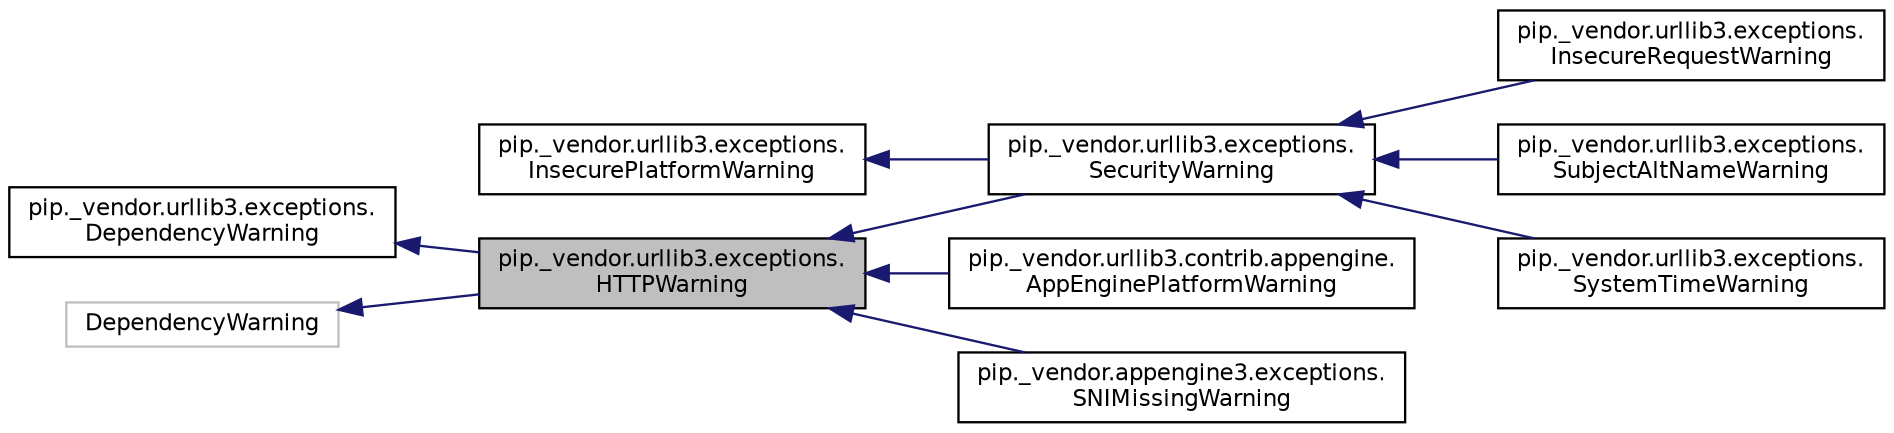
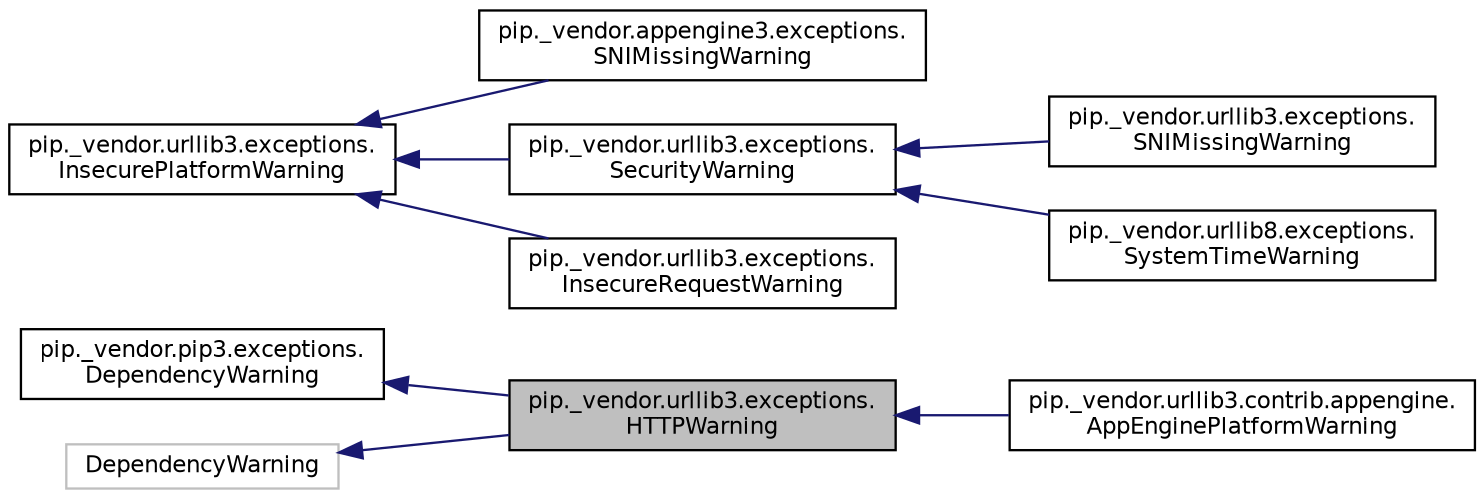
(1448, 100) -> (464, 219)
(1691, 159) -> (1242, 131)
(939, 214) -> none
(202, 222) -> (202, 364)
(1691, 273) -> (1242, 245)
(939, 333) -> (464, 100)
